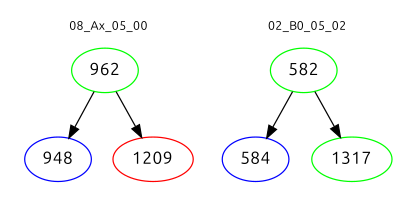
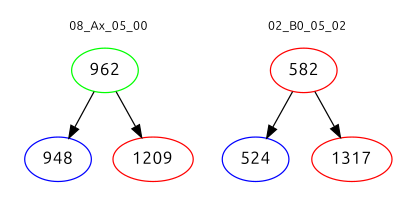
(304, 70) -> (304, 70)
(256, 159) -> (256, 159)
(352, 159) -> (352, 159)
